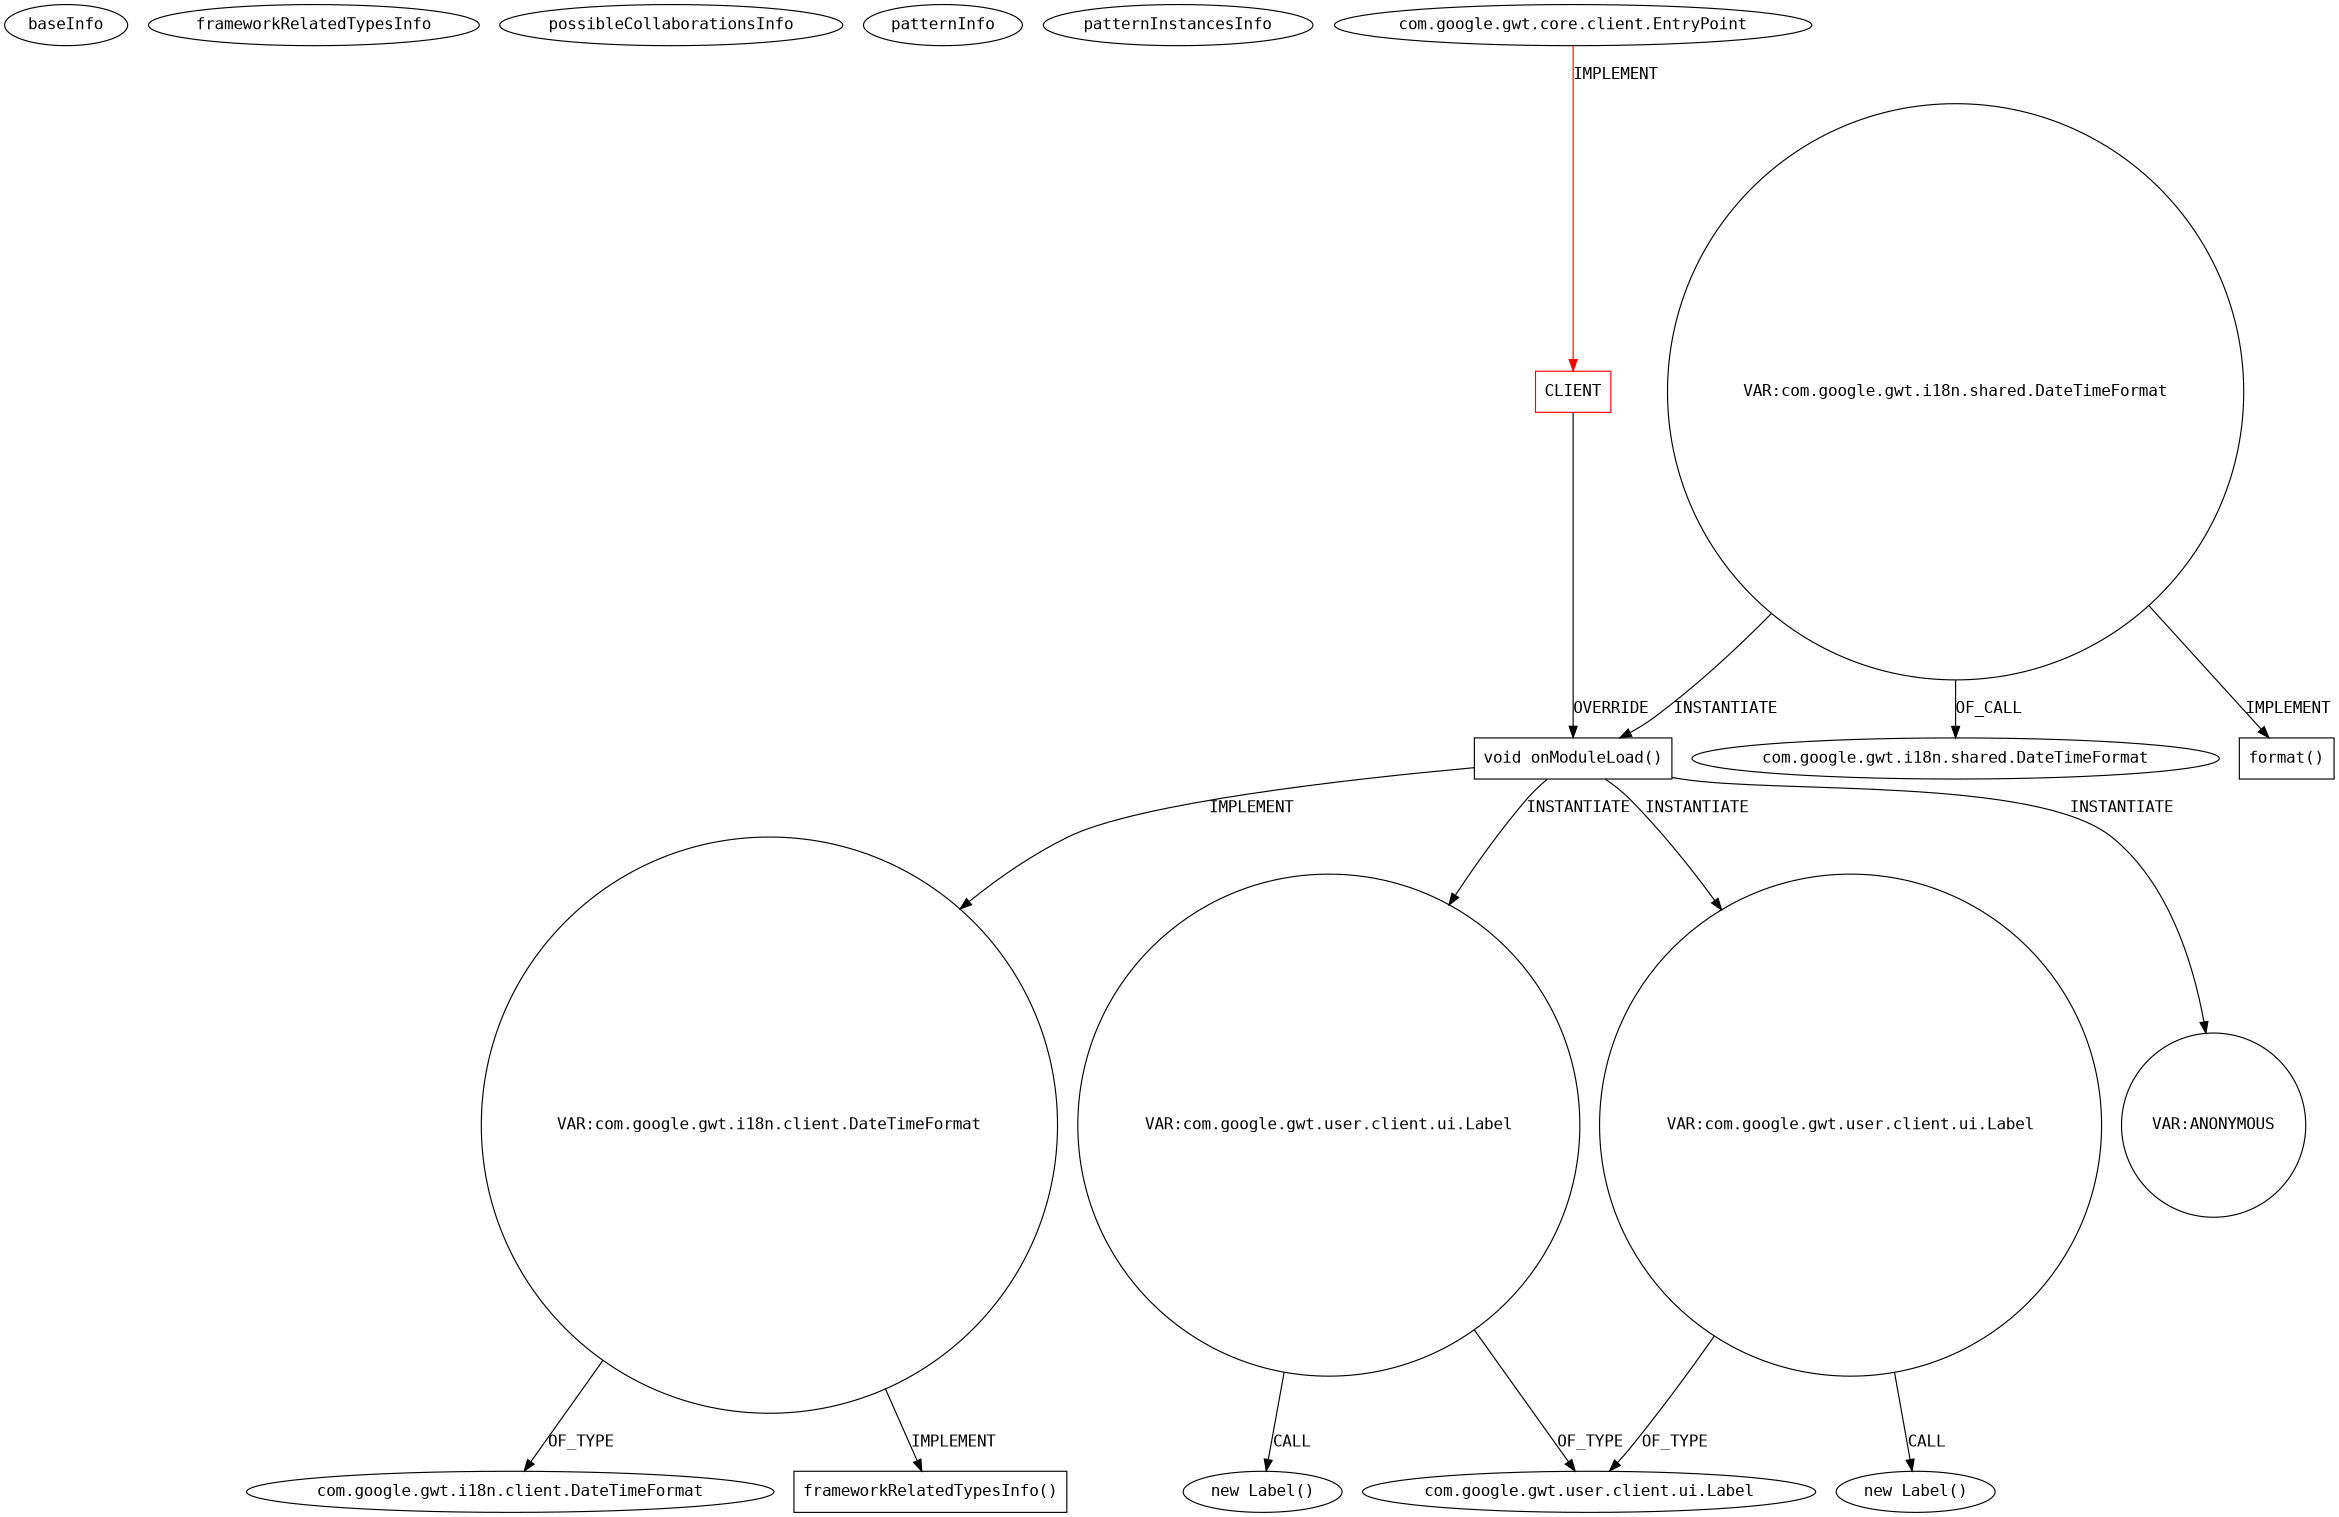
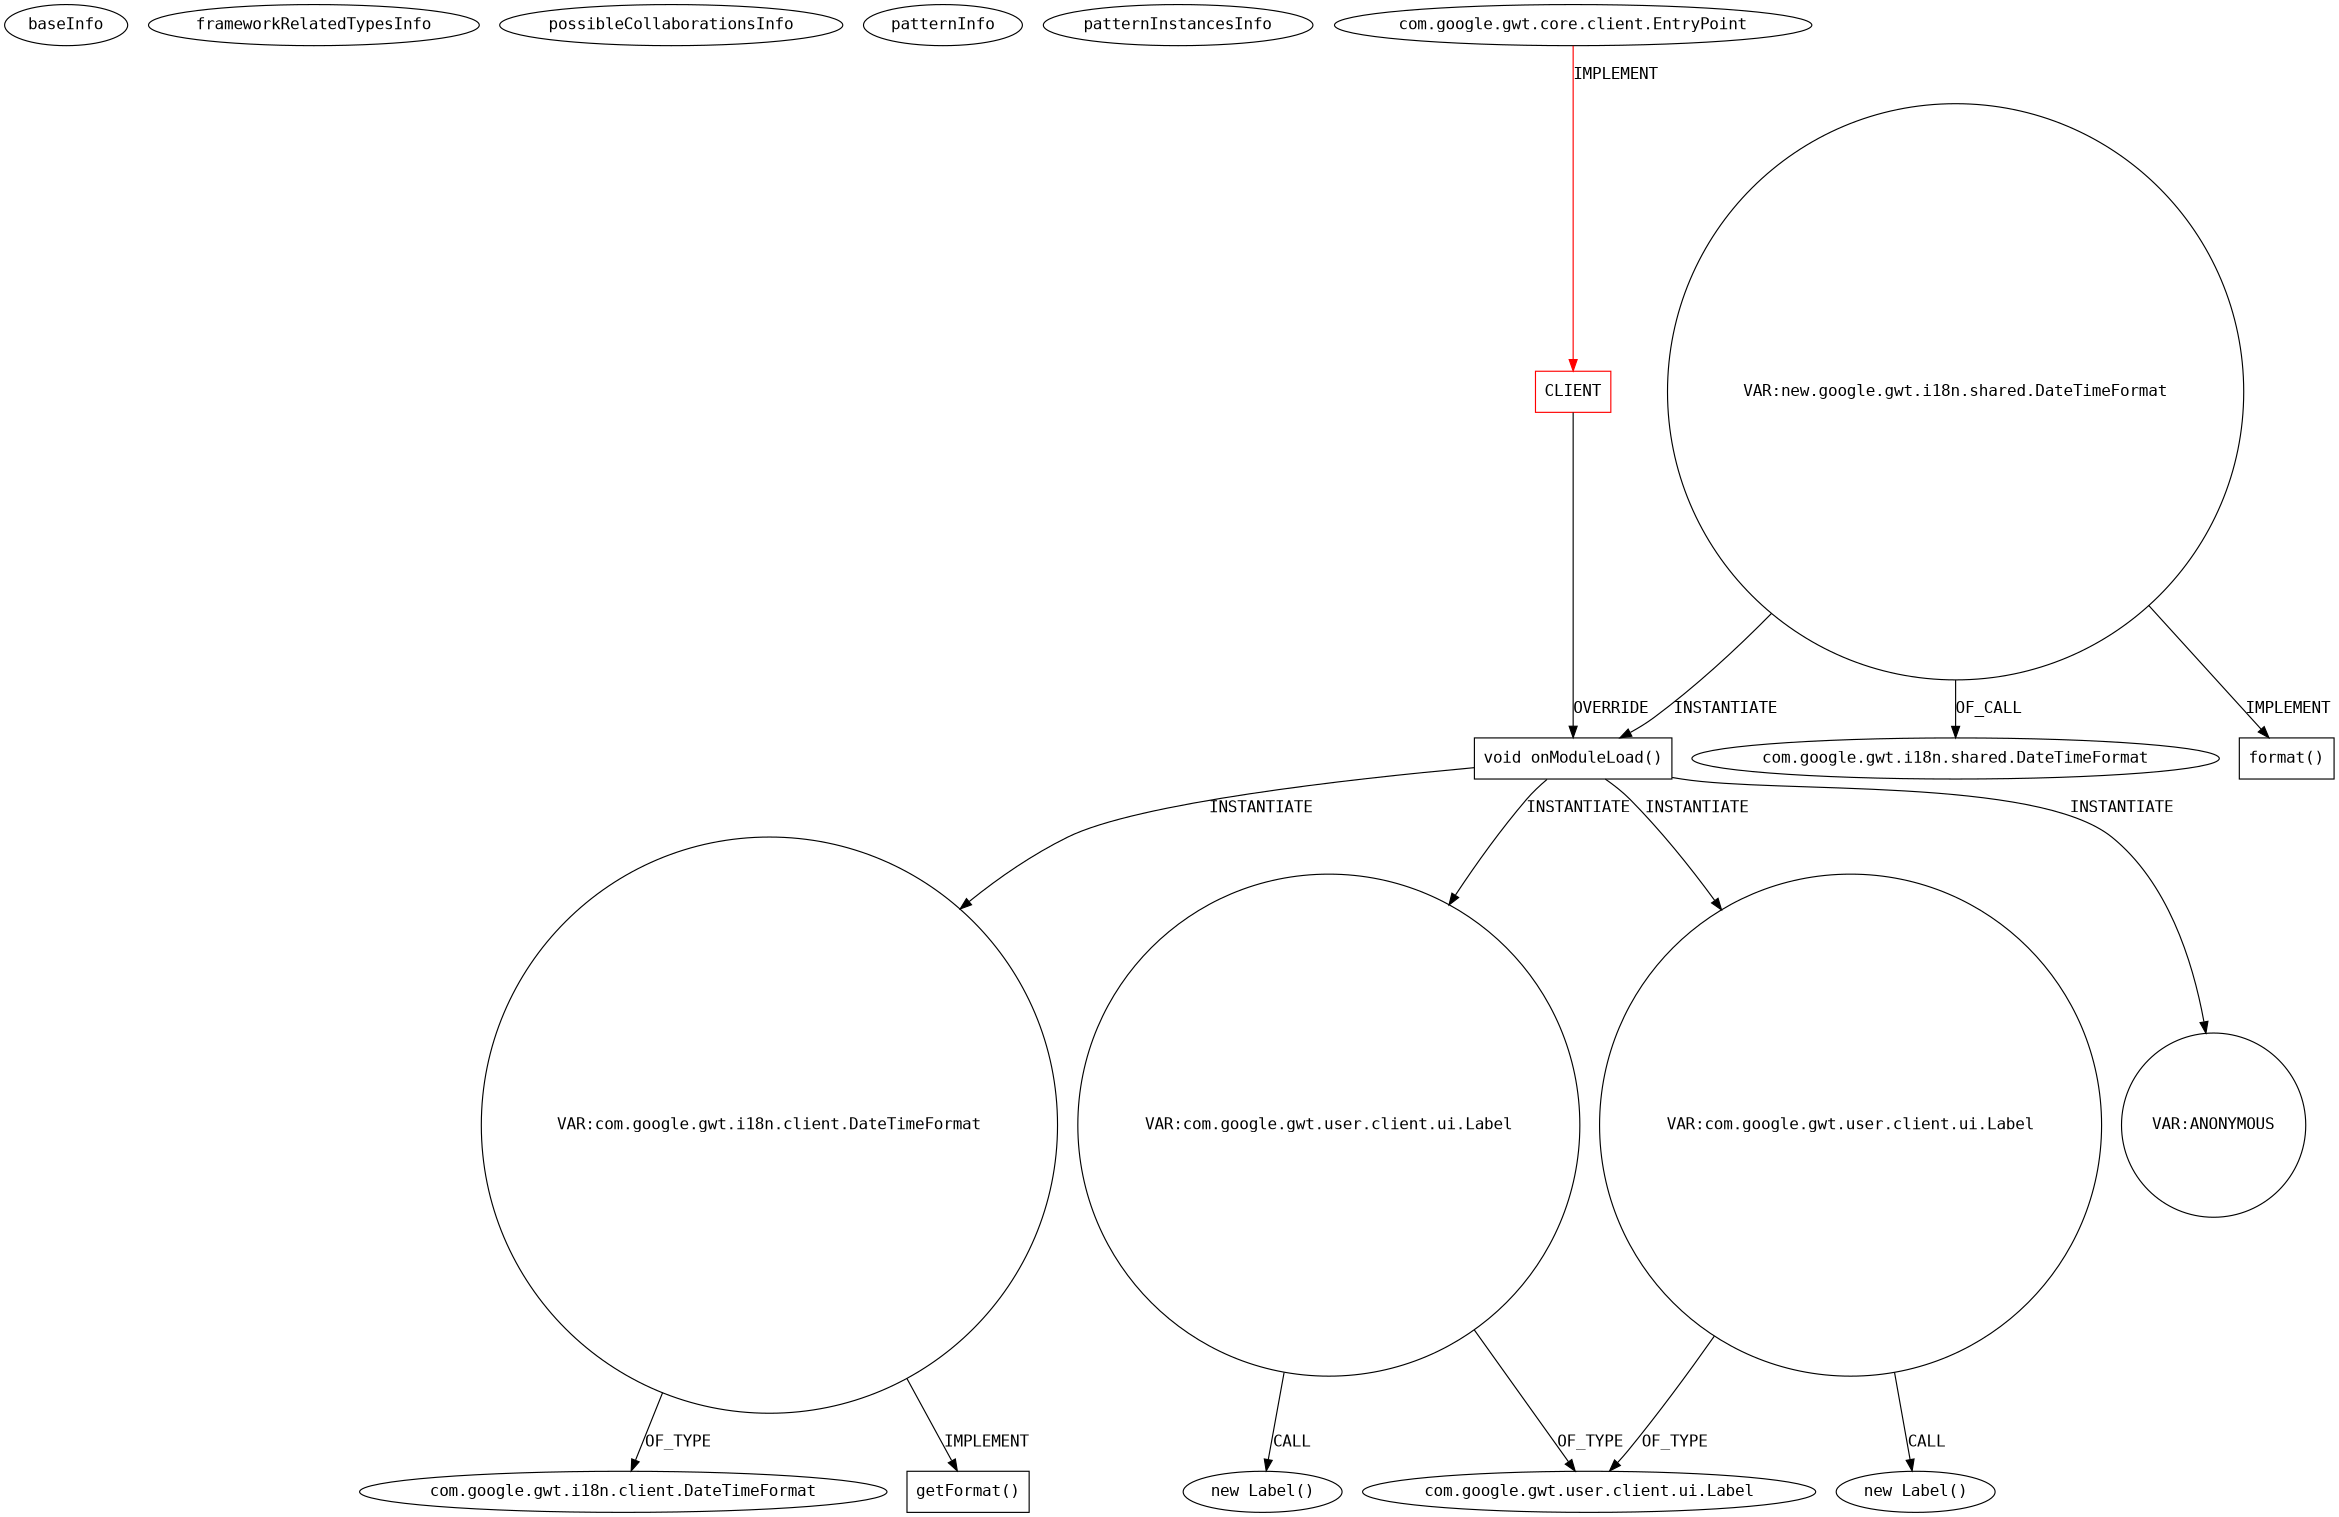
(1956, 392) -> (1956, 392)
(1252, 808) -> (1261, 808)
(930, 1492) -> (968, 1492)
